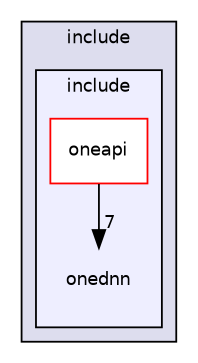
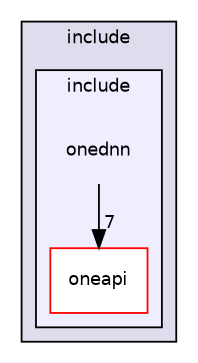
(99, 207) -> (99, 207)
